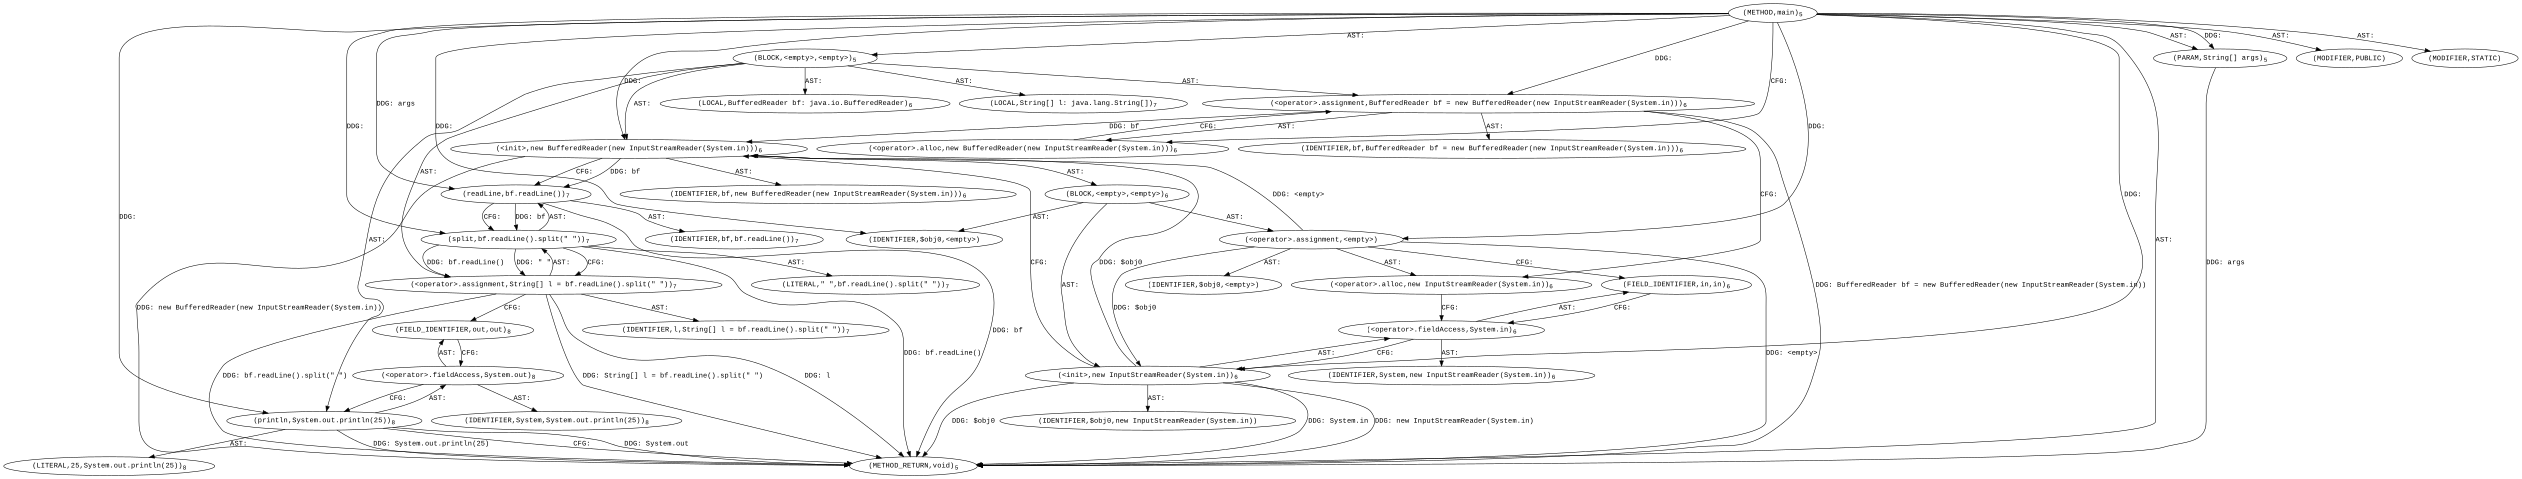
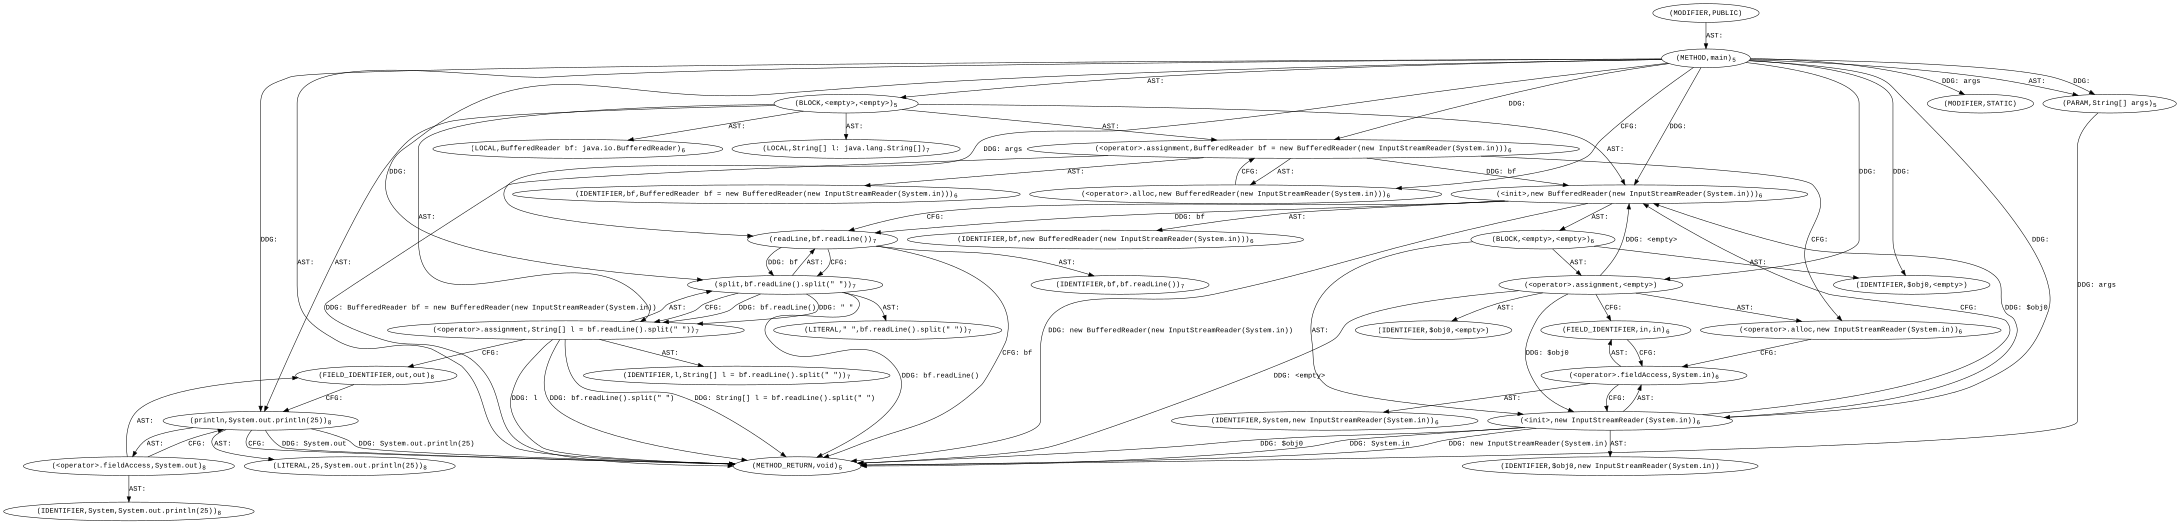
(2193, 28) -> (1706, 33)
(2368, 36) -> (1961, 81)
(1008, 330) -> (1017, 353)
(461, 350) -> (321, 397)
